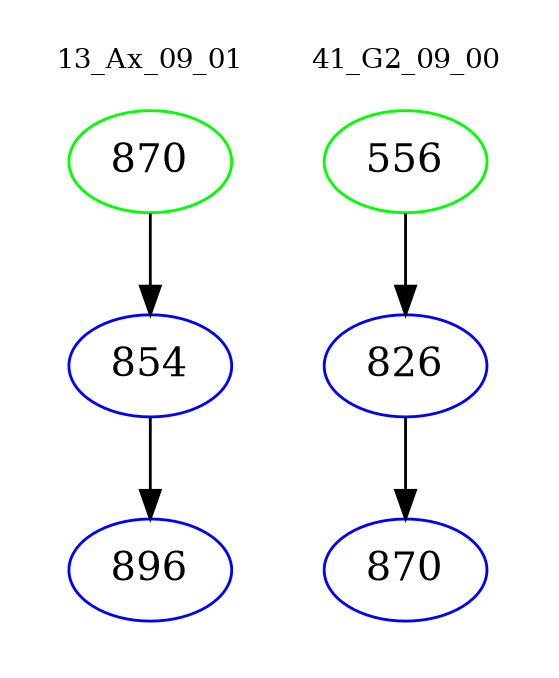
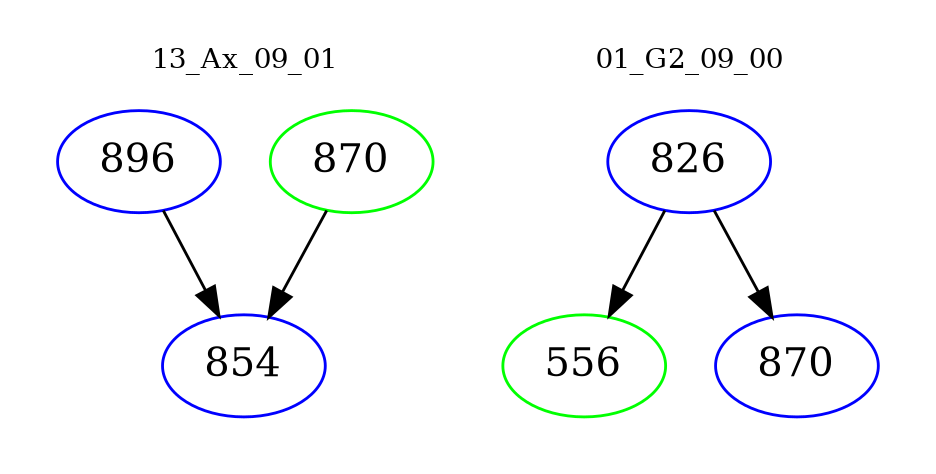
(407, 61) -> (691, 61)
(406, 250) -> (644, 250)
(150, 454) -> (184, 250)
